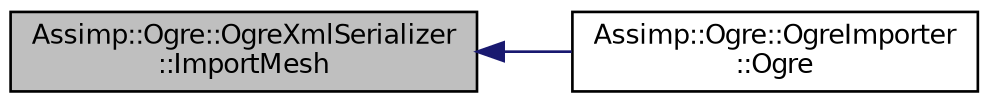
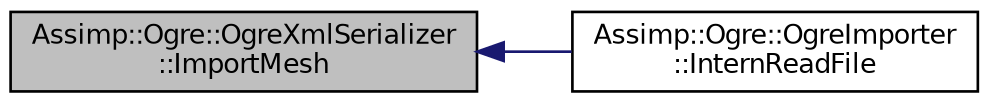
(775, 52) -> (775, 52)
